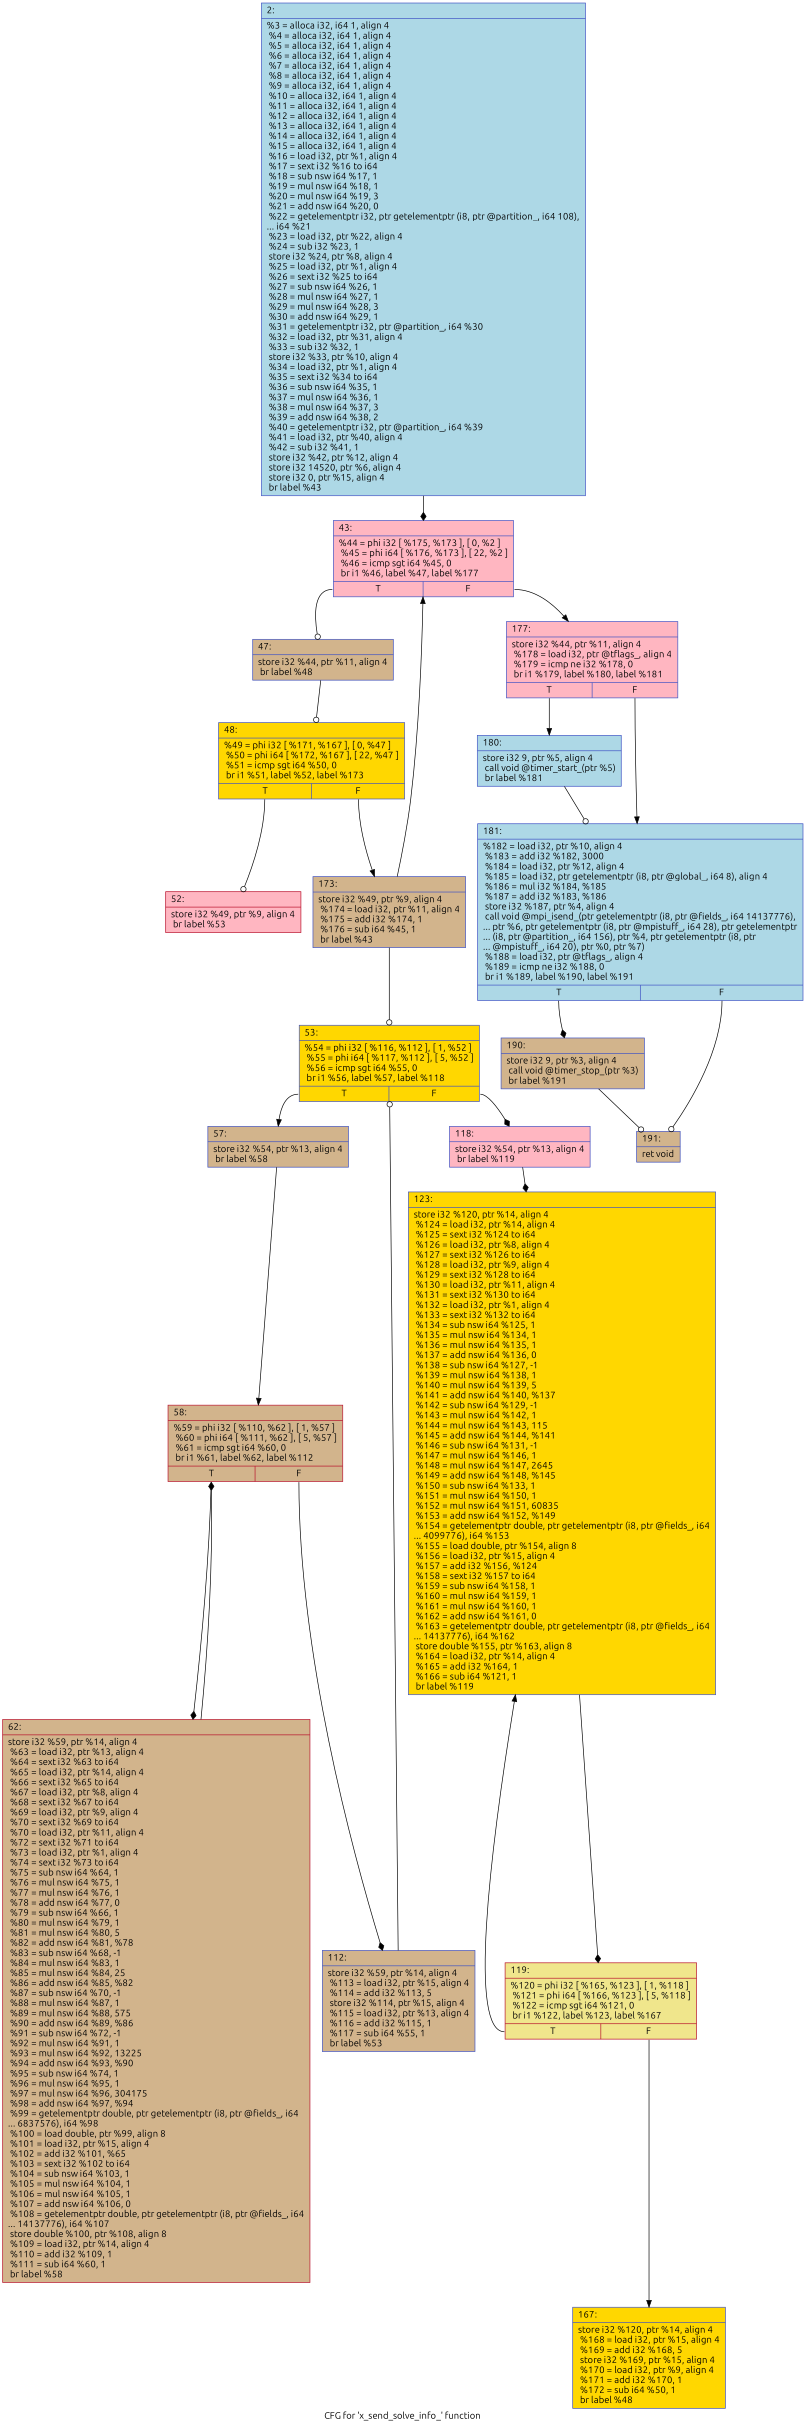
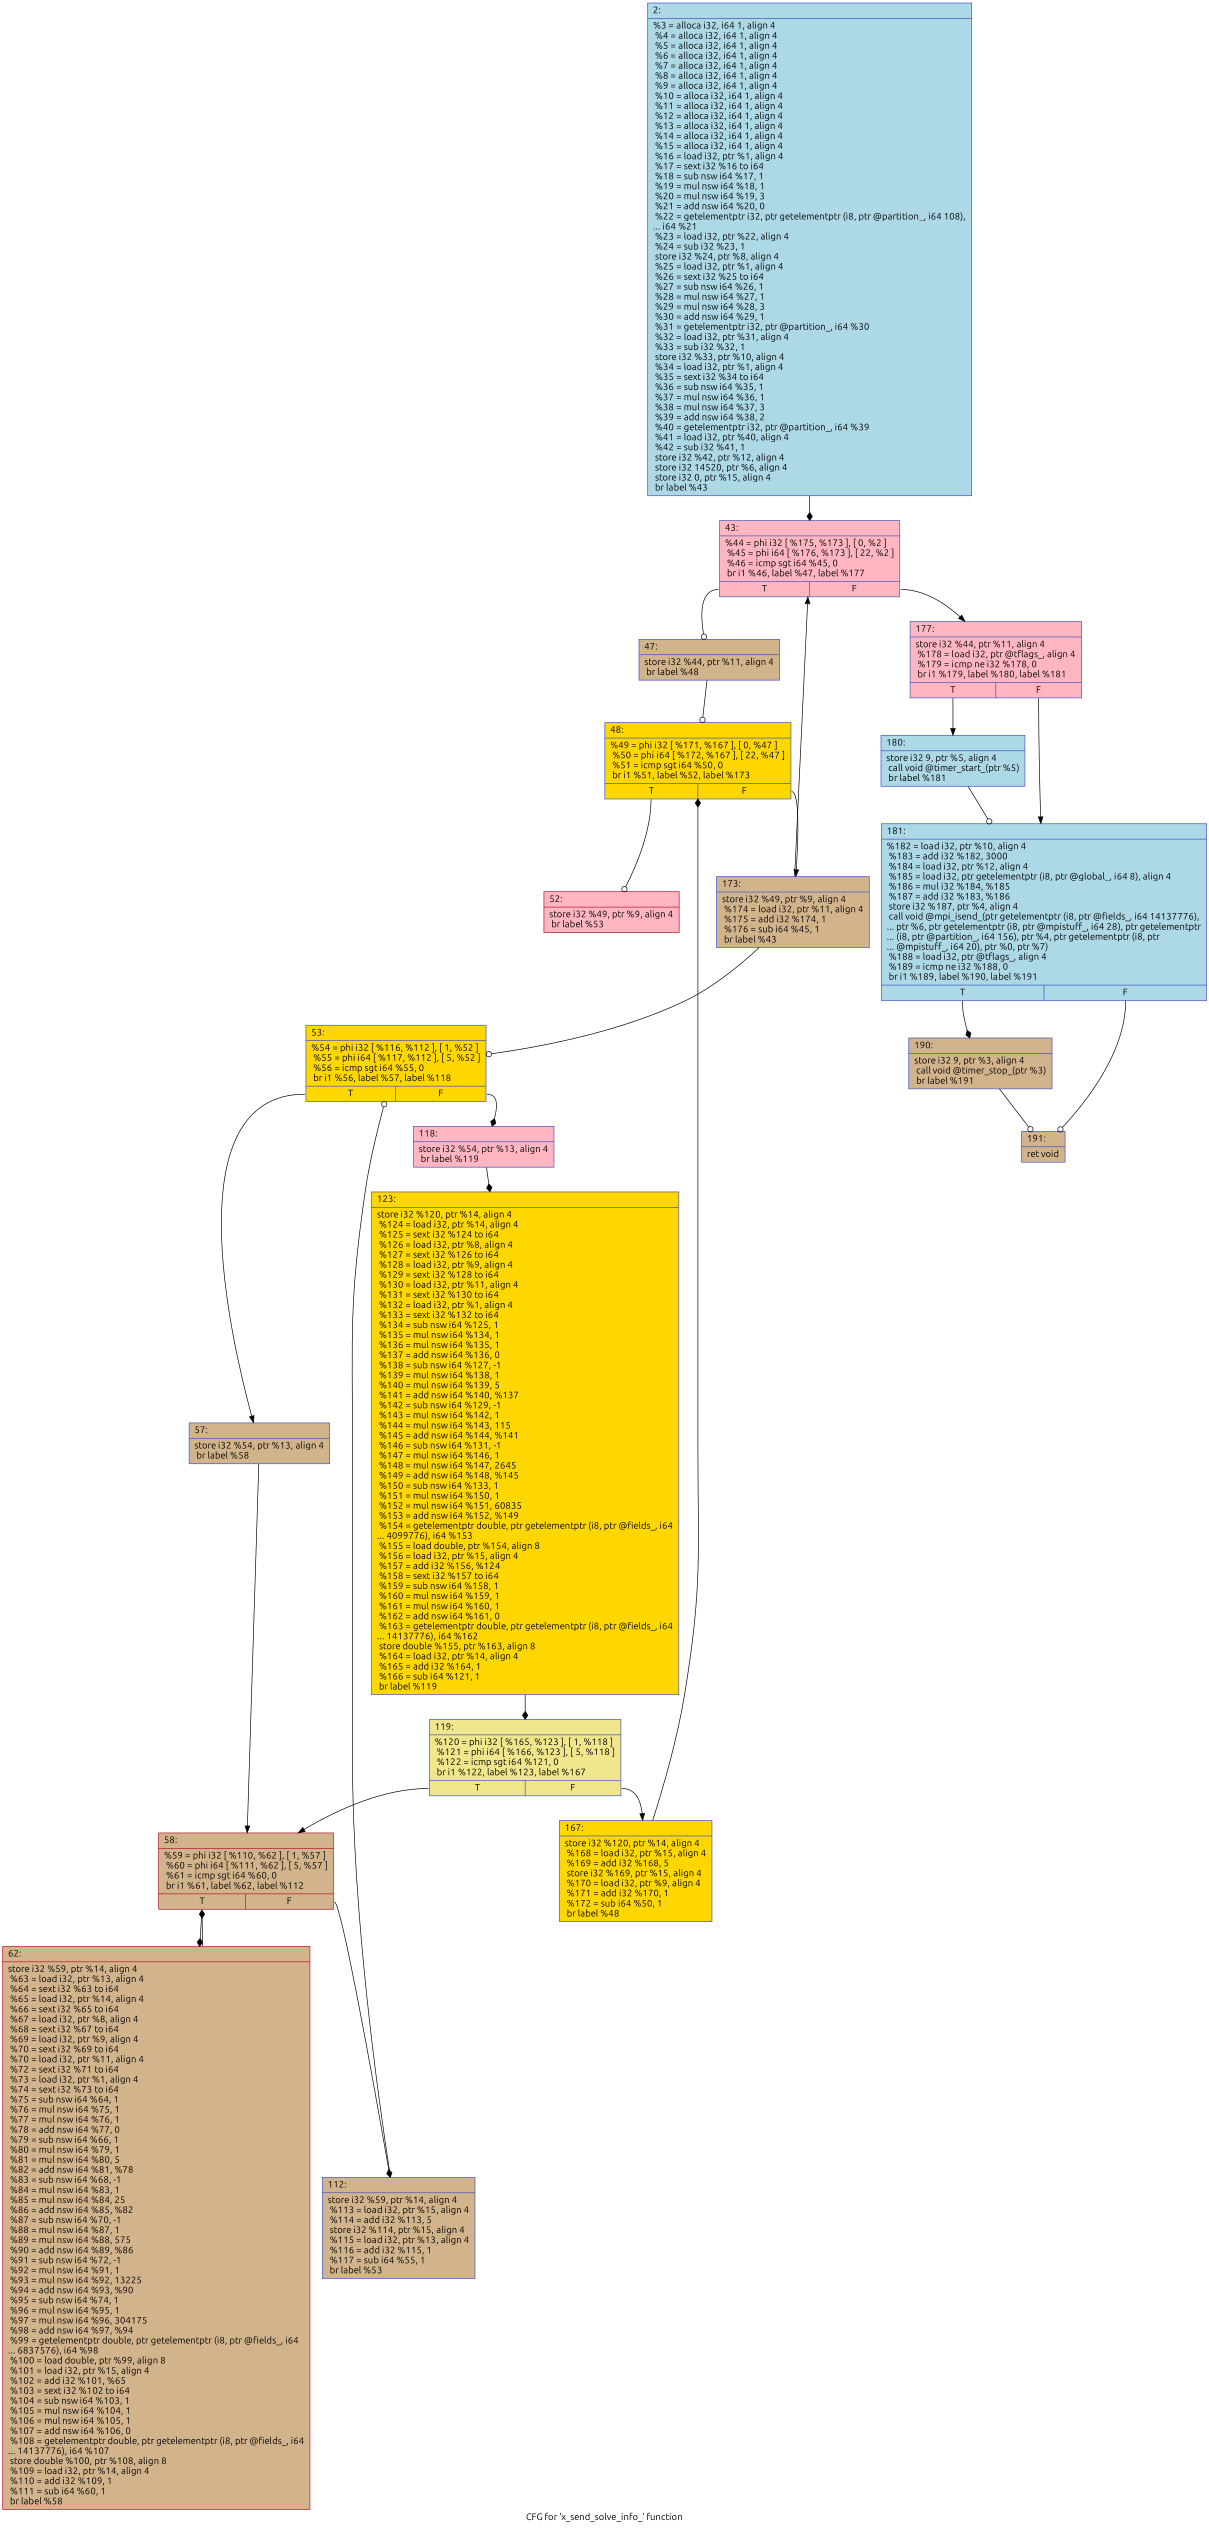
none -> (698, 1316)
(491, 1869) -> (364, 1801)
(601, 2001) -> (525, 1758)
